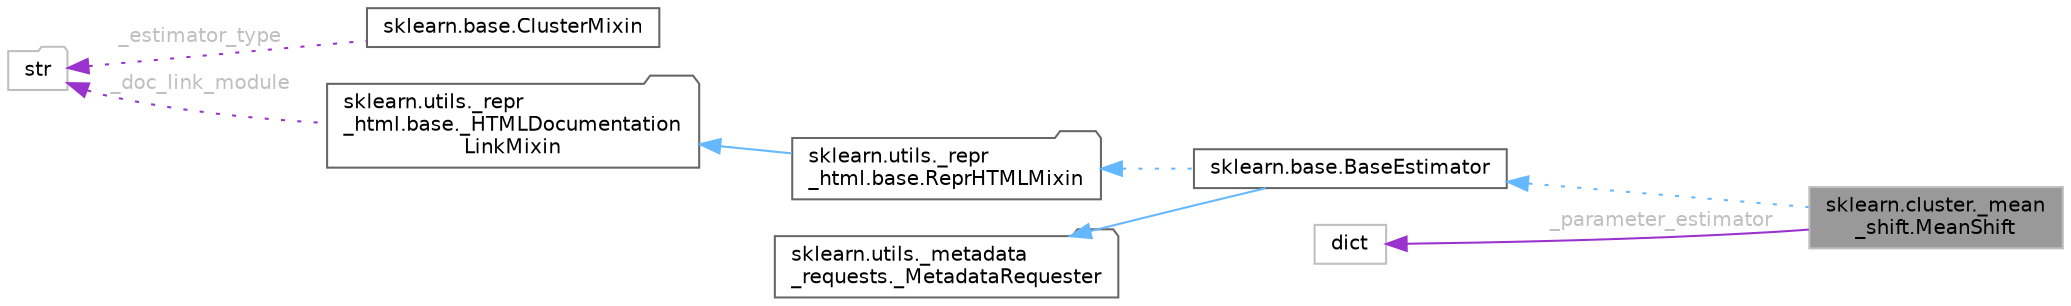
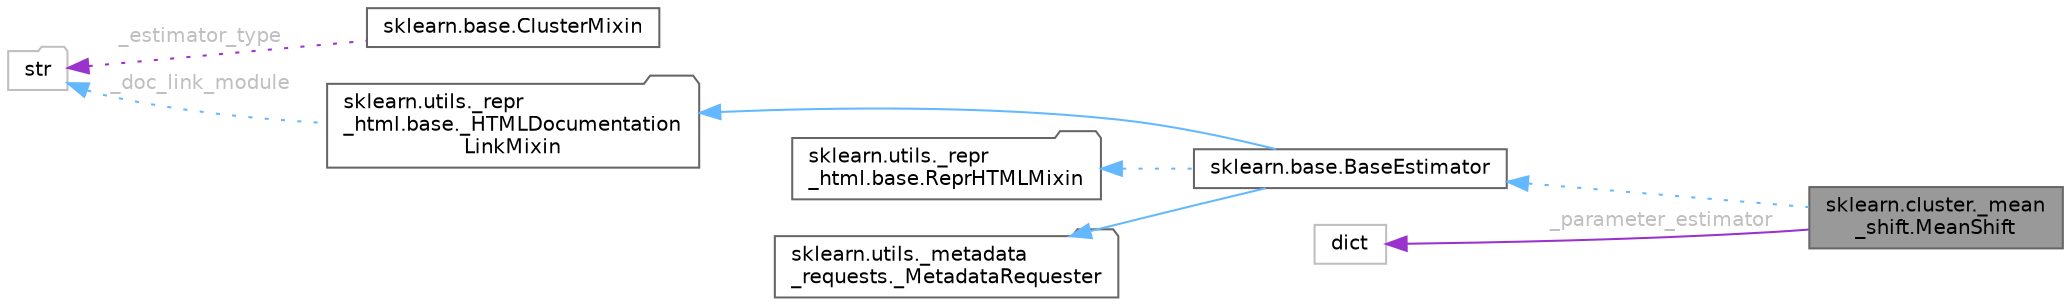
(206, 112) -> (206, 112)
(756, 150) -> (1000, 111)
(1936, 218) -> (1936, 218)
